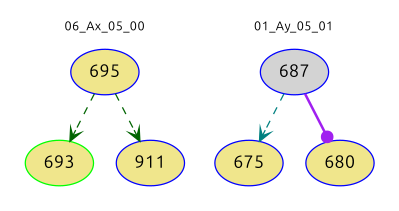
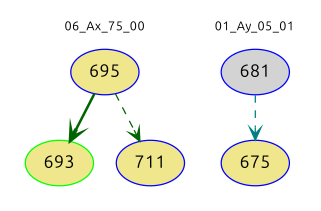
(105, 27) -> (105, 27)
(294, 72) -> (255, 72)
(85, 112) -> (85, 112)
(150, 163) -> (150, 163)
(340, 163) -> none
